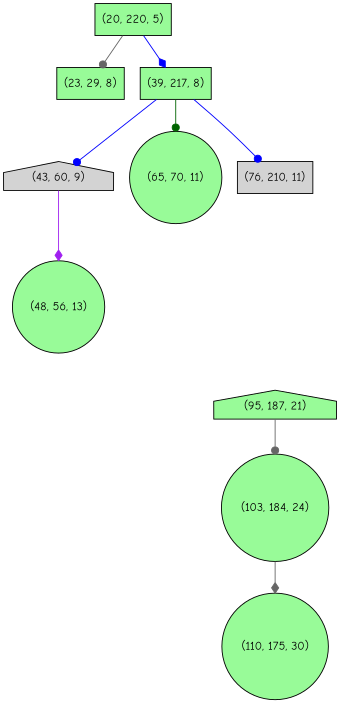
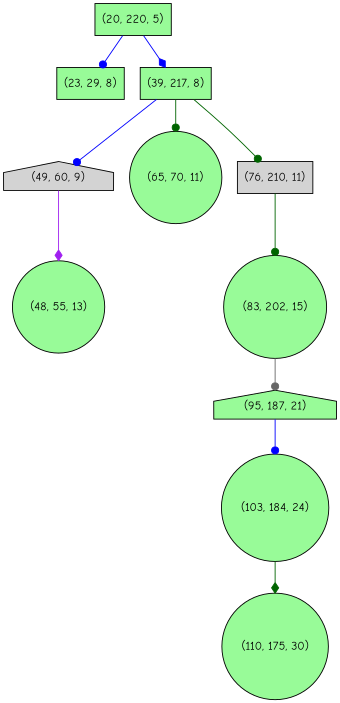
(114, 49) -> (114, 49)
(225, 127) -> (225, 127)
(59, 178) -> (59, 178)
(59, 307) -> (59, 307)
none -> (275, 307)
(275, 433) -> (275, 433)
(275, 572) -> (275, 572)
